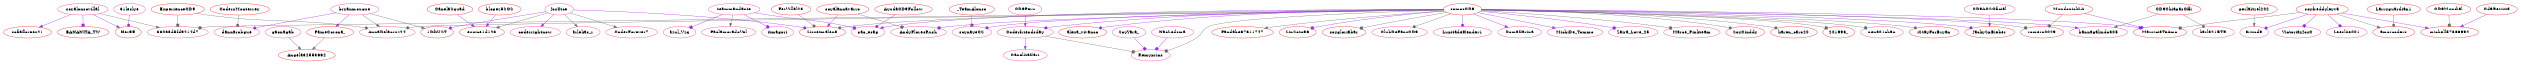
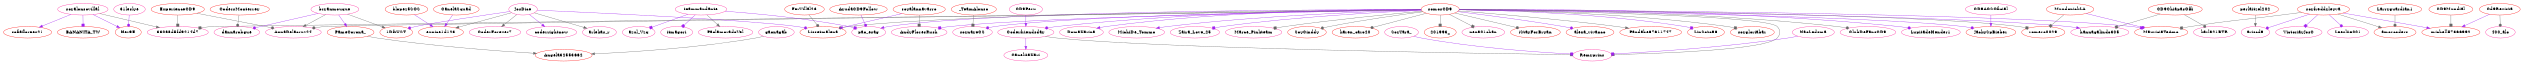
(2138, 20) -> (2139, 20)
none -> (2500, 32)
